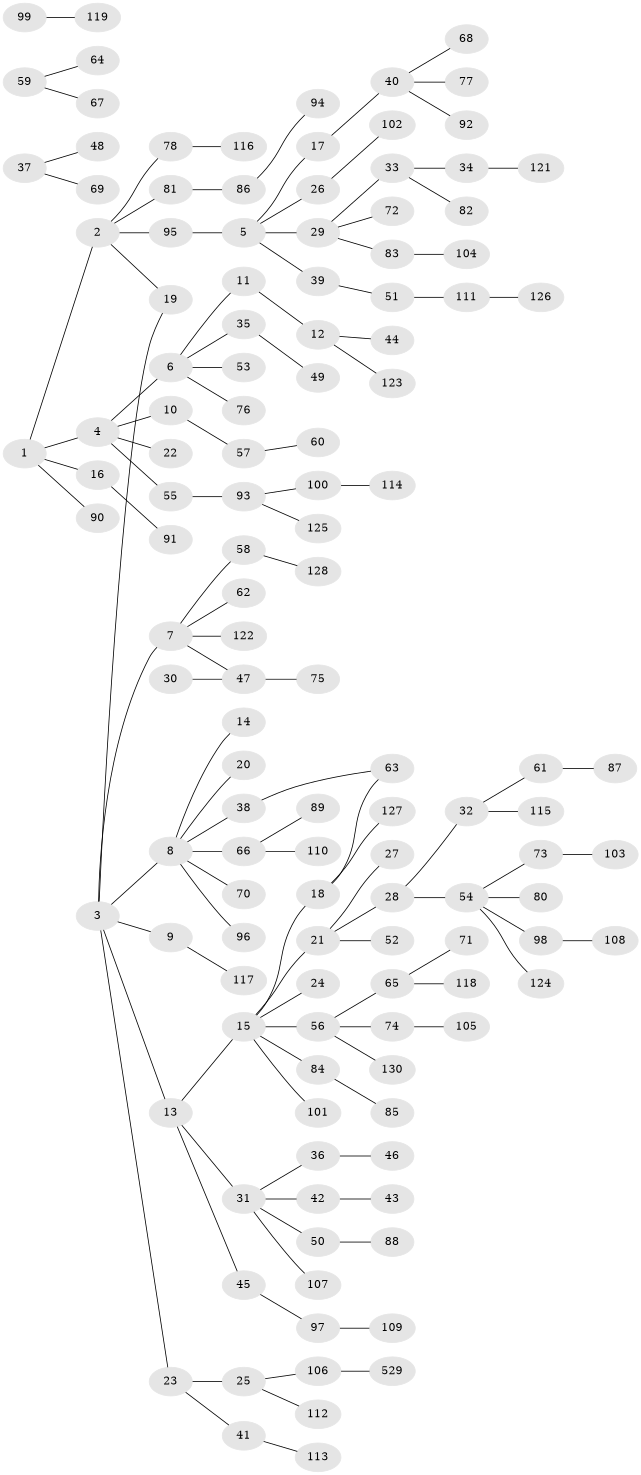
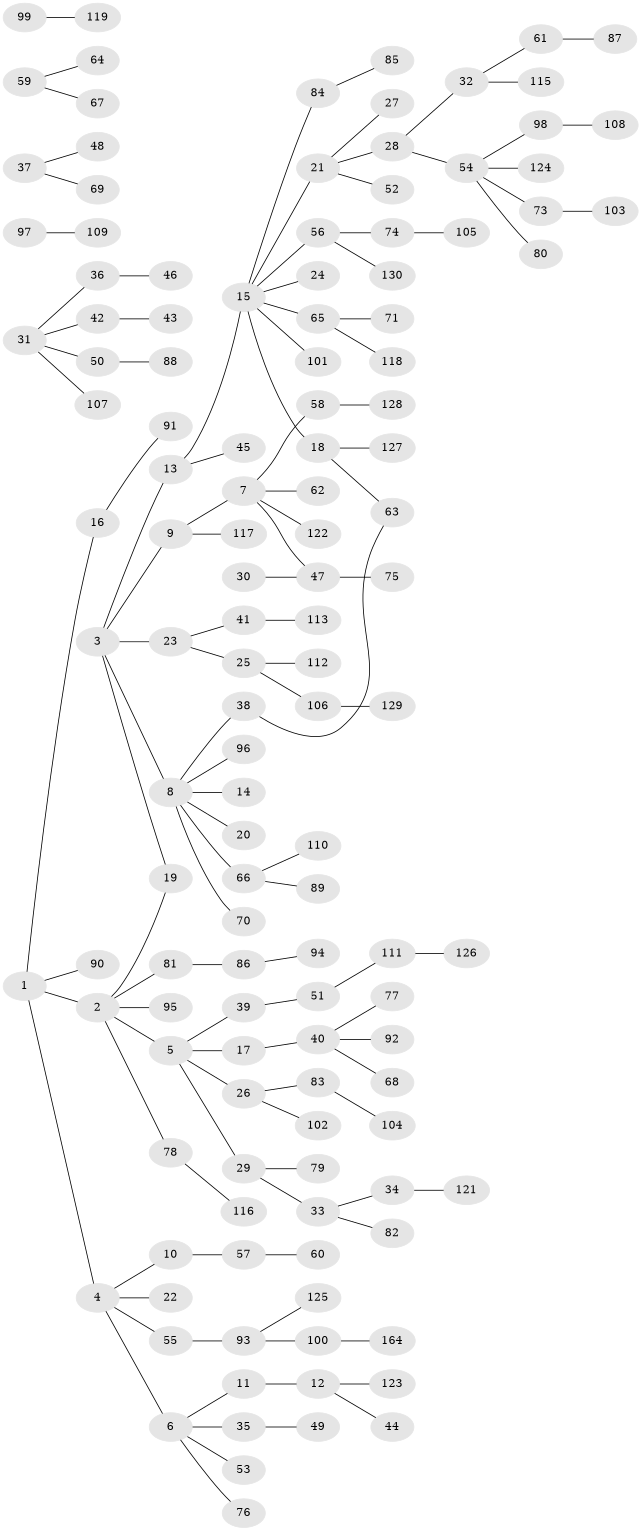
(392, 211) -> (318, 1169)
(207, 233) -> (134, 1029)
(355, 244) -> (281, 1088)
(392, 486) -> (392, 1341)
(112, 770) -> (207, 513)
(355, 1005) -> (281, 308)
(207, 1156) -> none
(281, 1307) -> none
(392, 1371) -> (392, 706)
